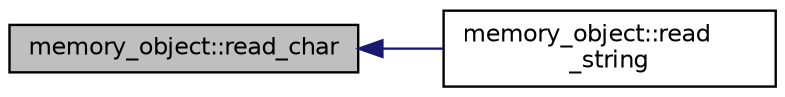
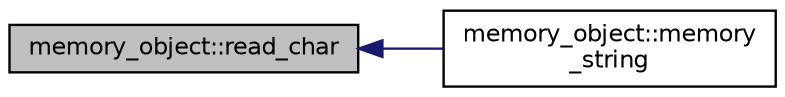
(610, 49) -> (610, 49)
